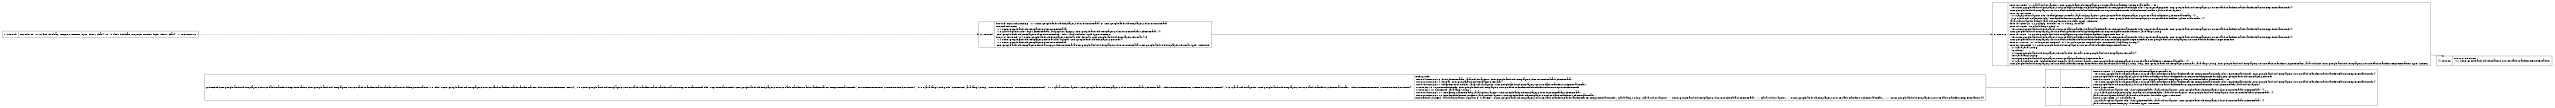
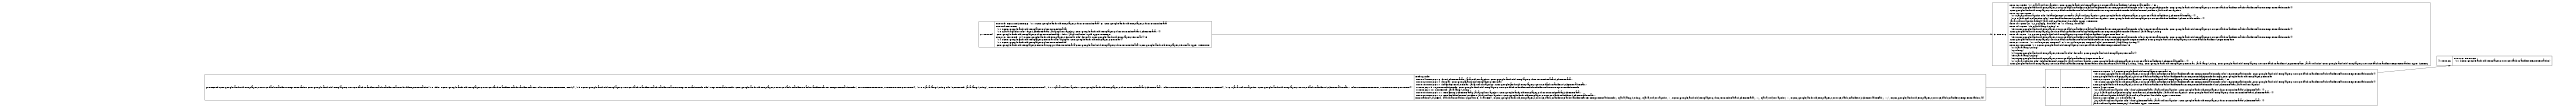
(101, 34) -> none
(2024, 48) -> (2024, 48)
(2436, 55) -> (2413, 69)
